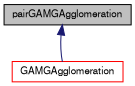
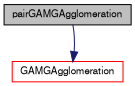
(61, 48) -> (74, 38)
